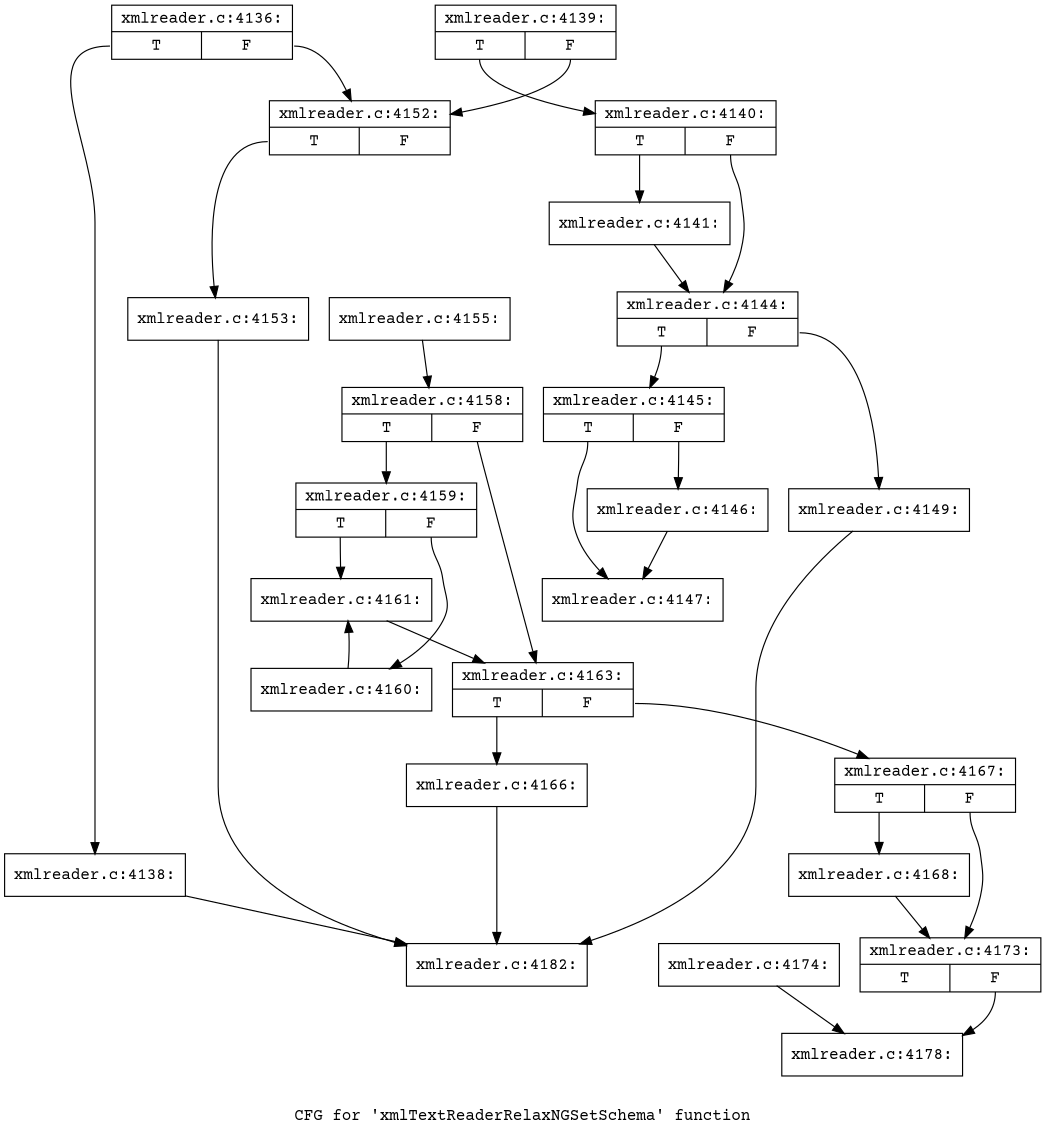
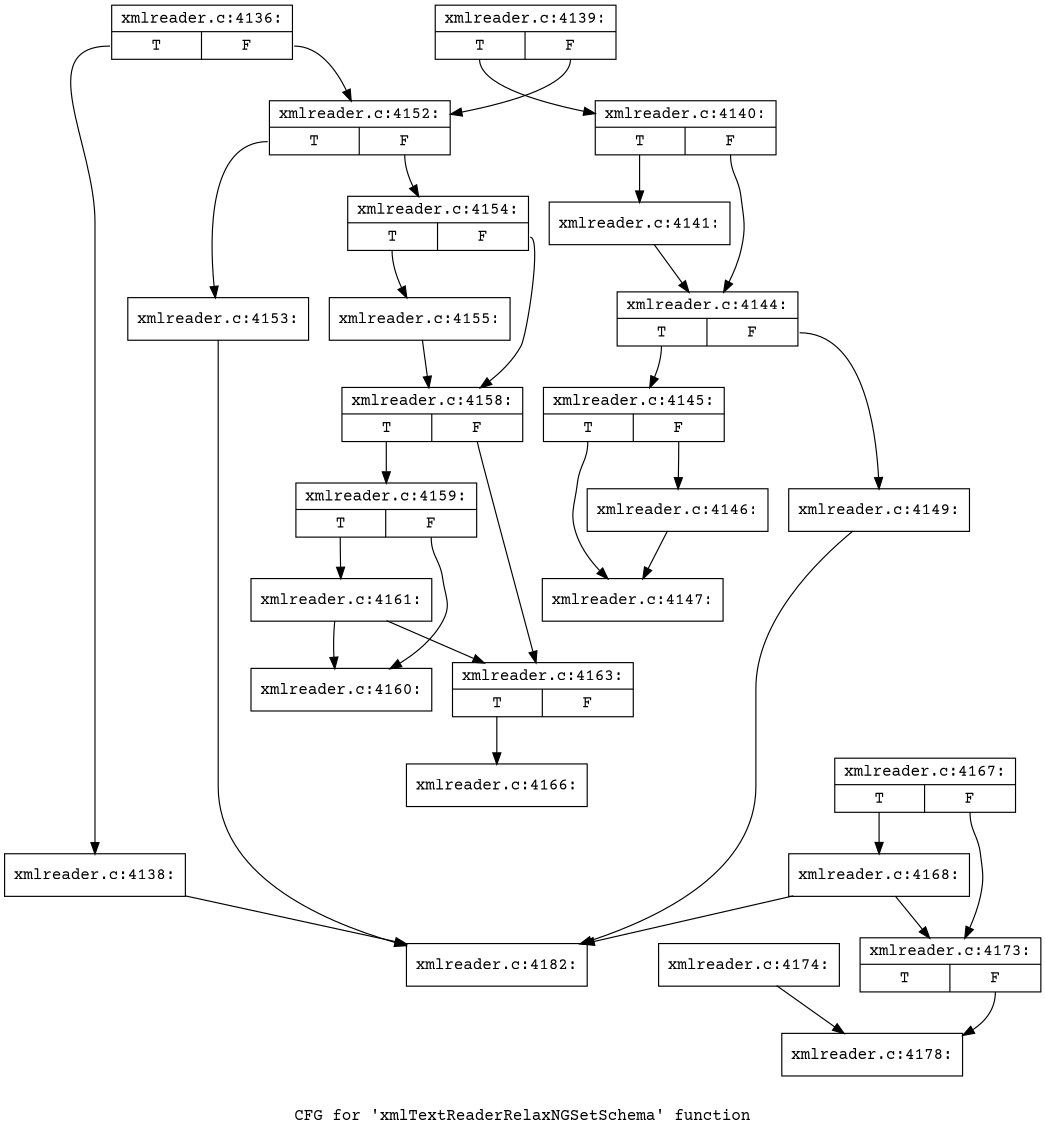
none -> (438, 223)
(349, 651) -> (334, 639)
(749, 719) -> none
(497, 869) -> (694, 919)
